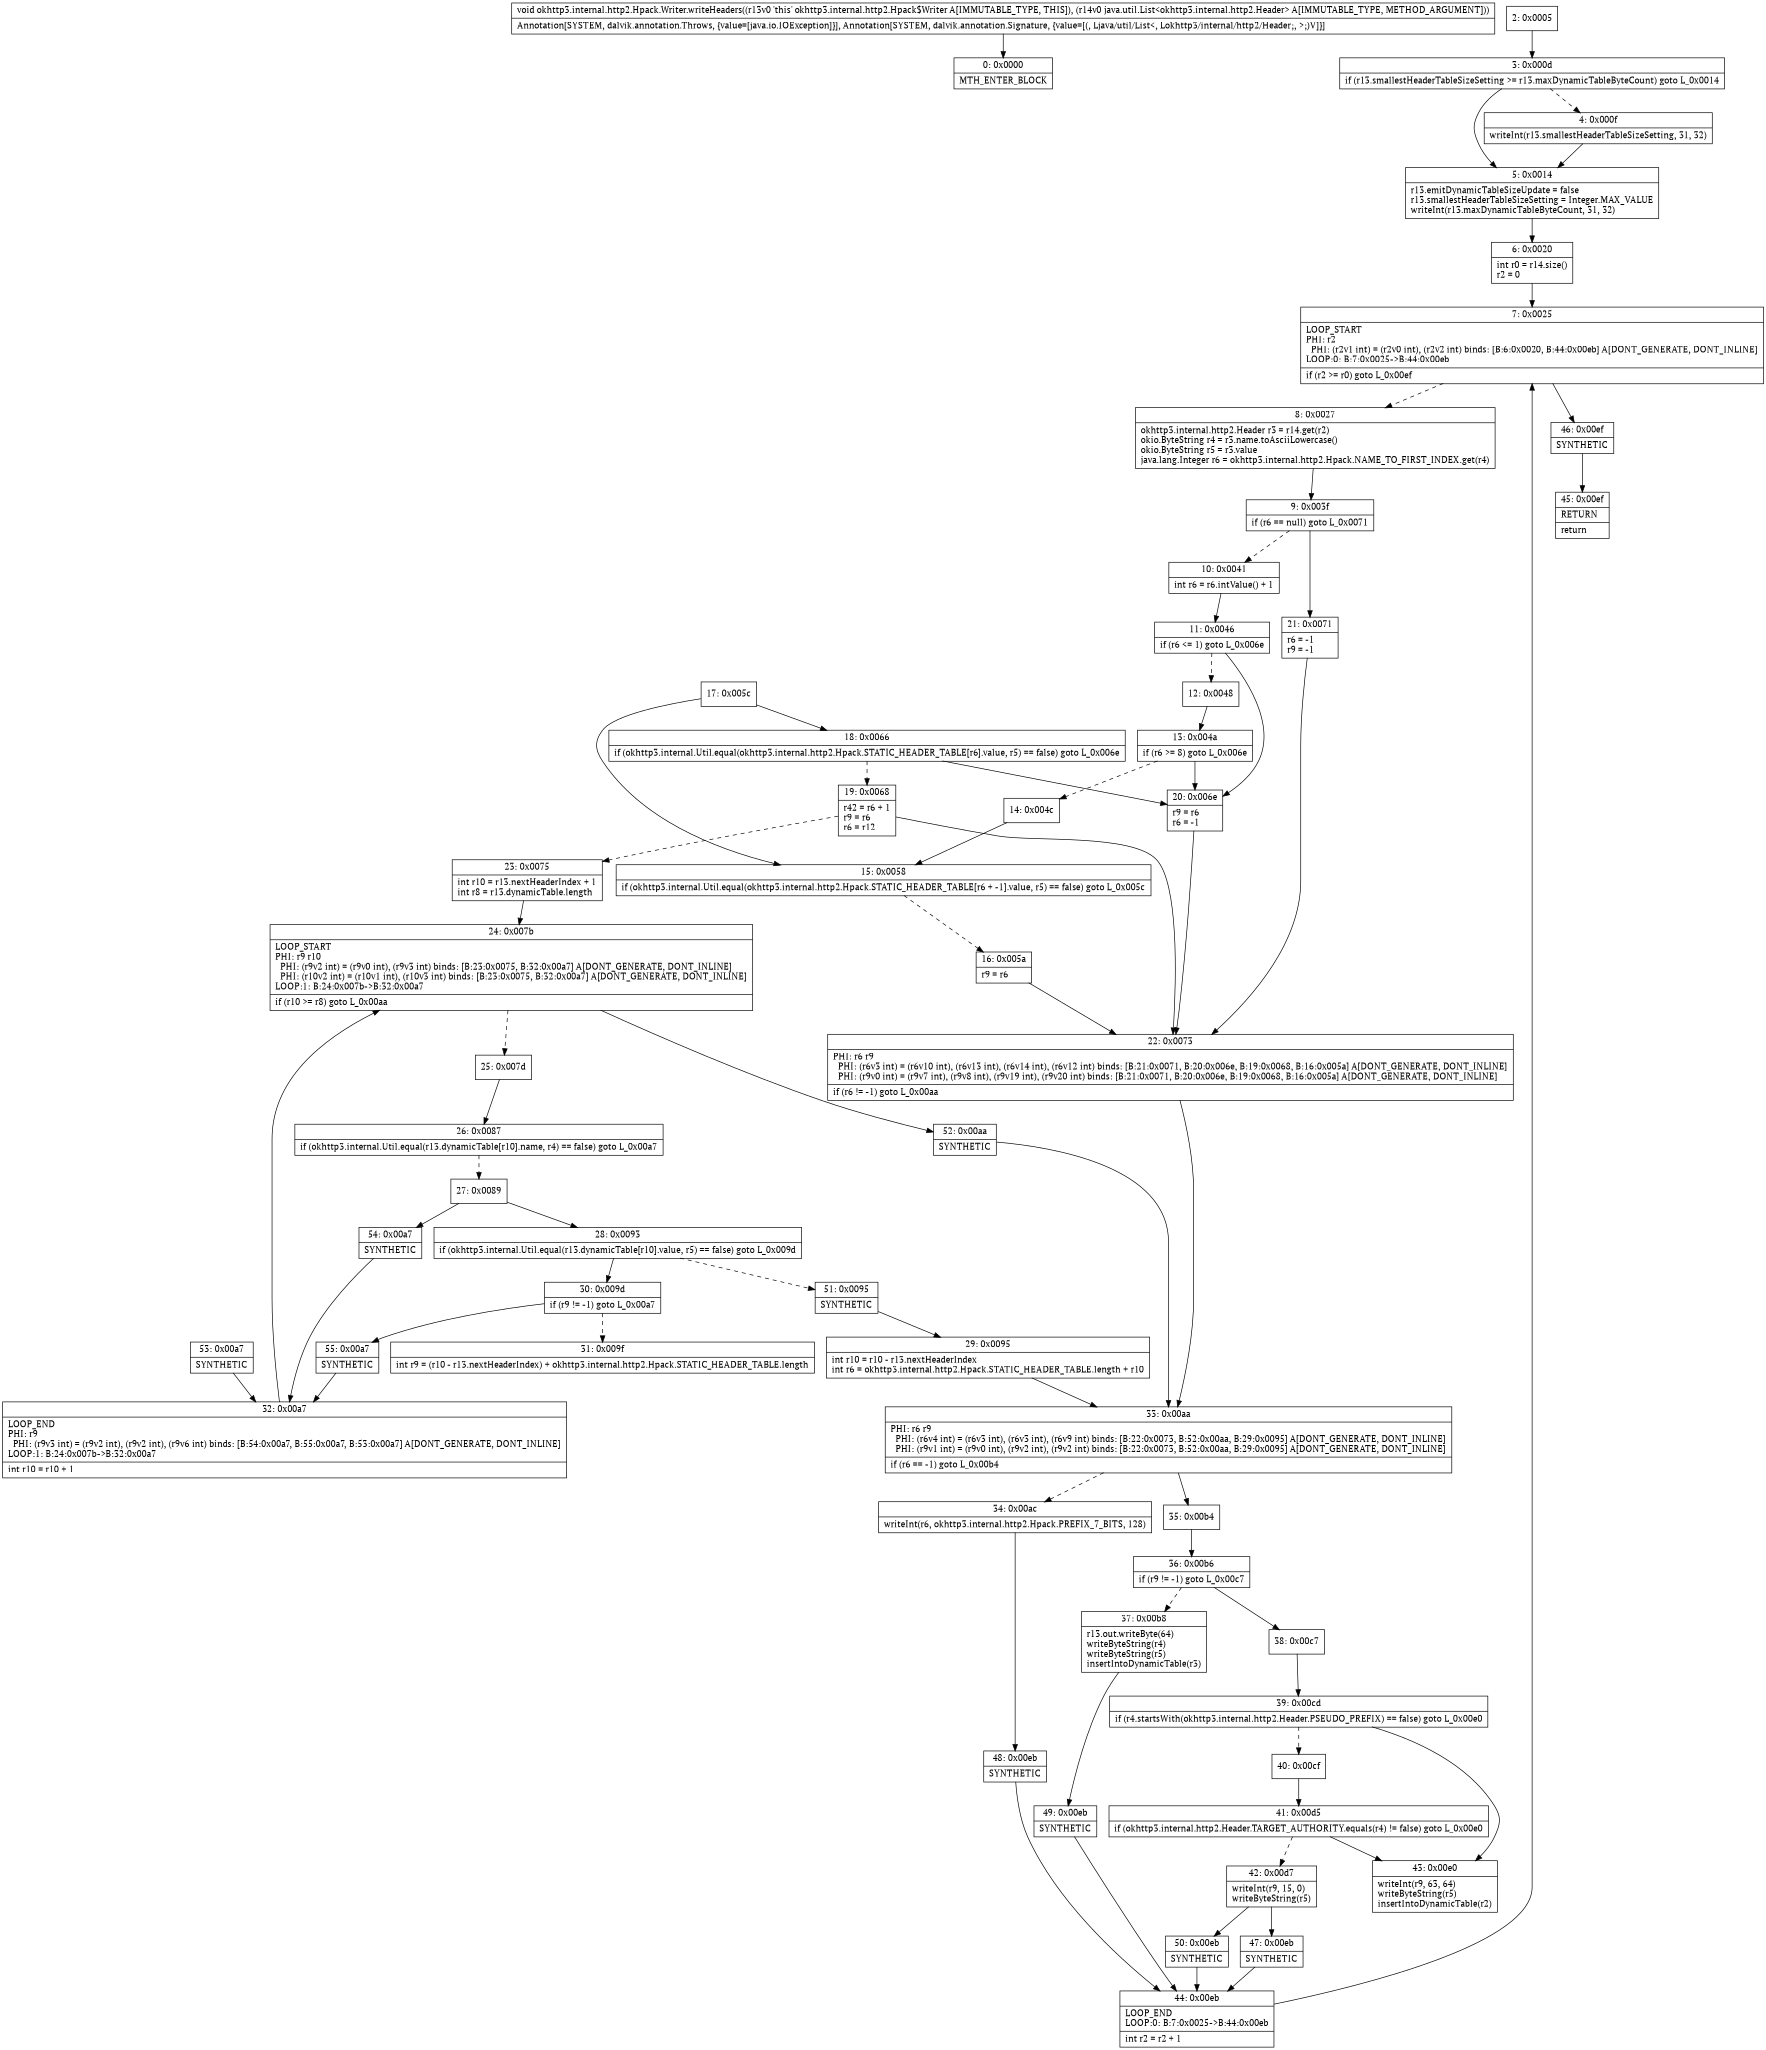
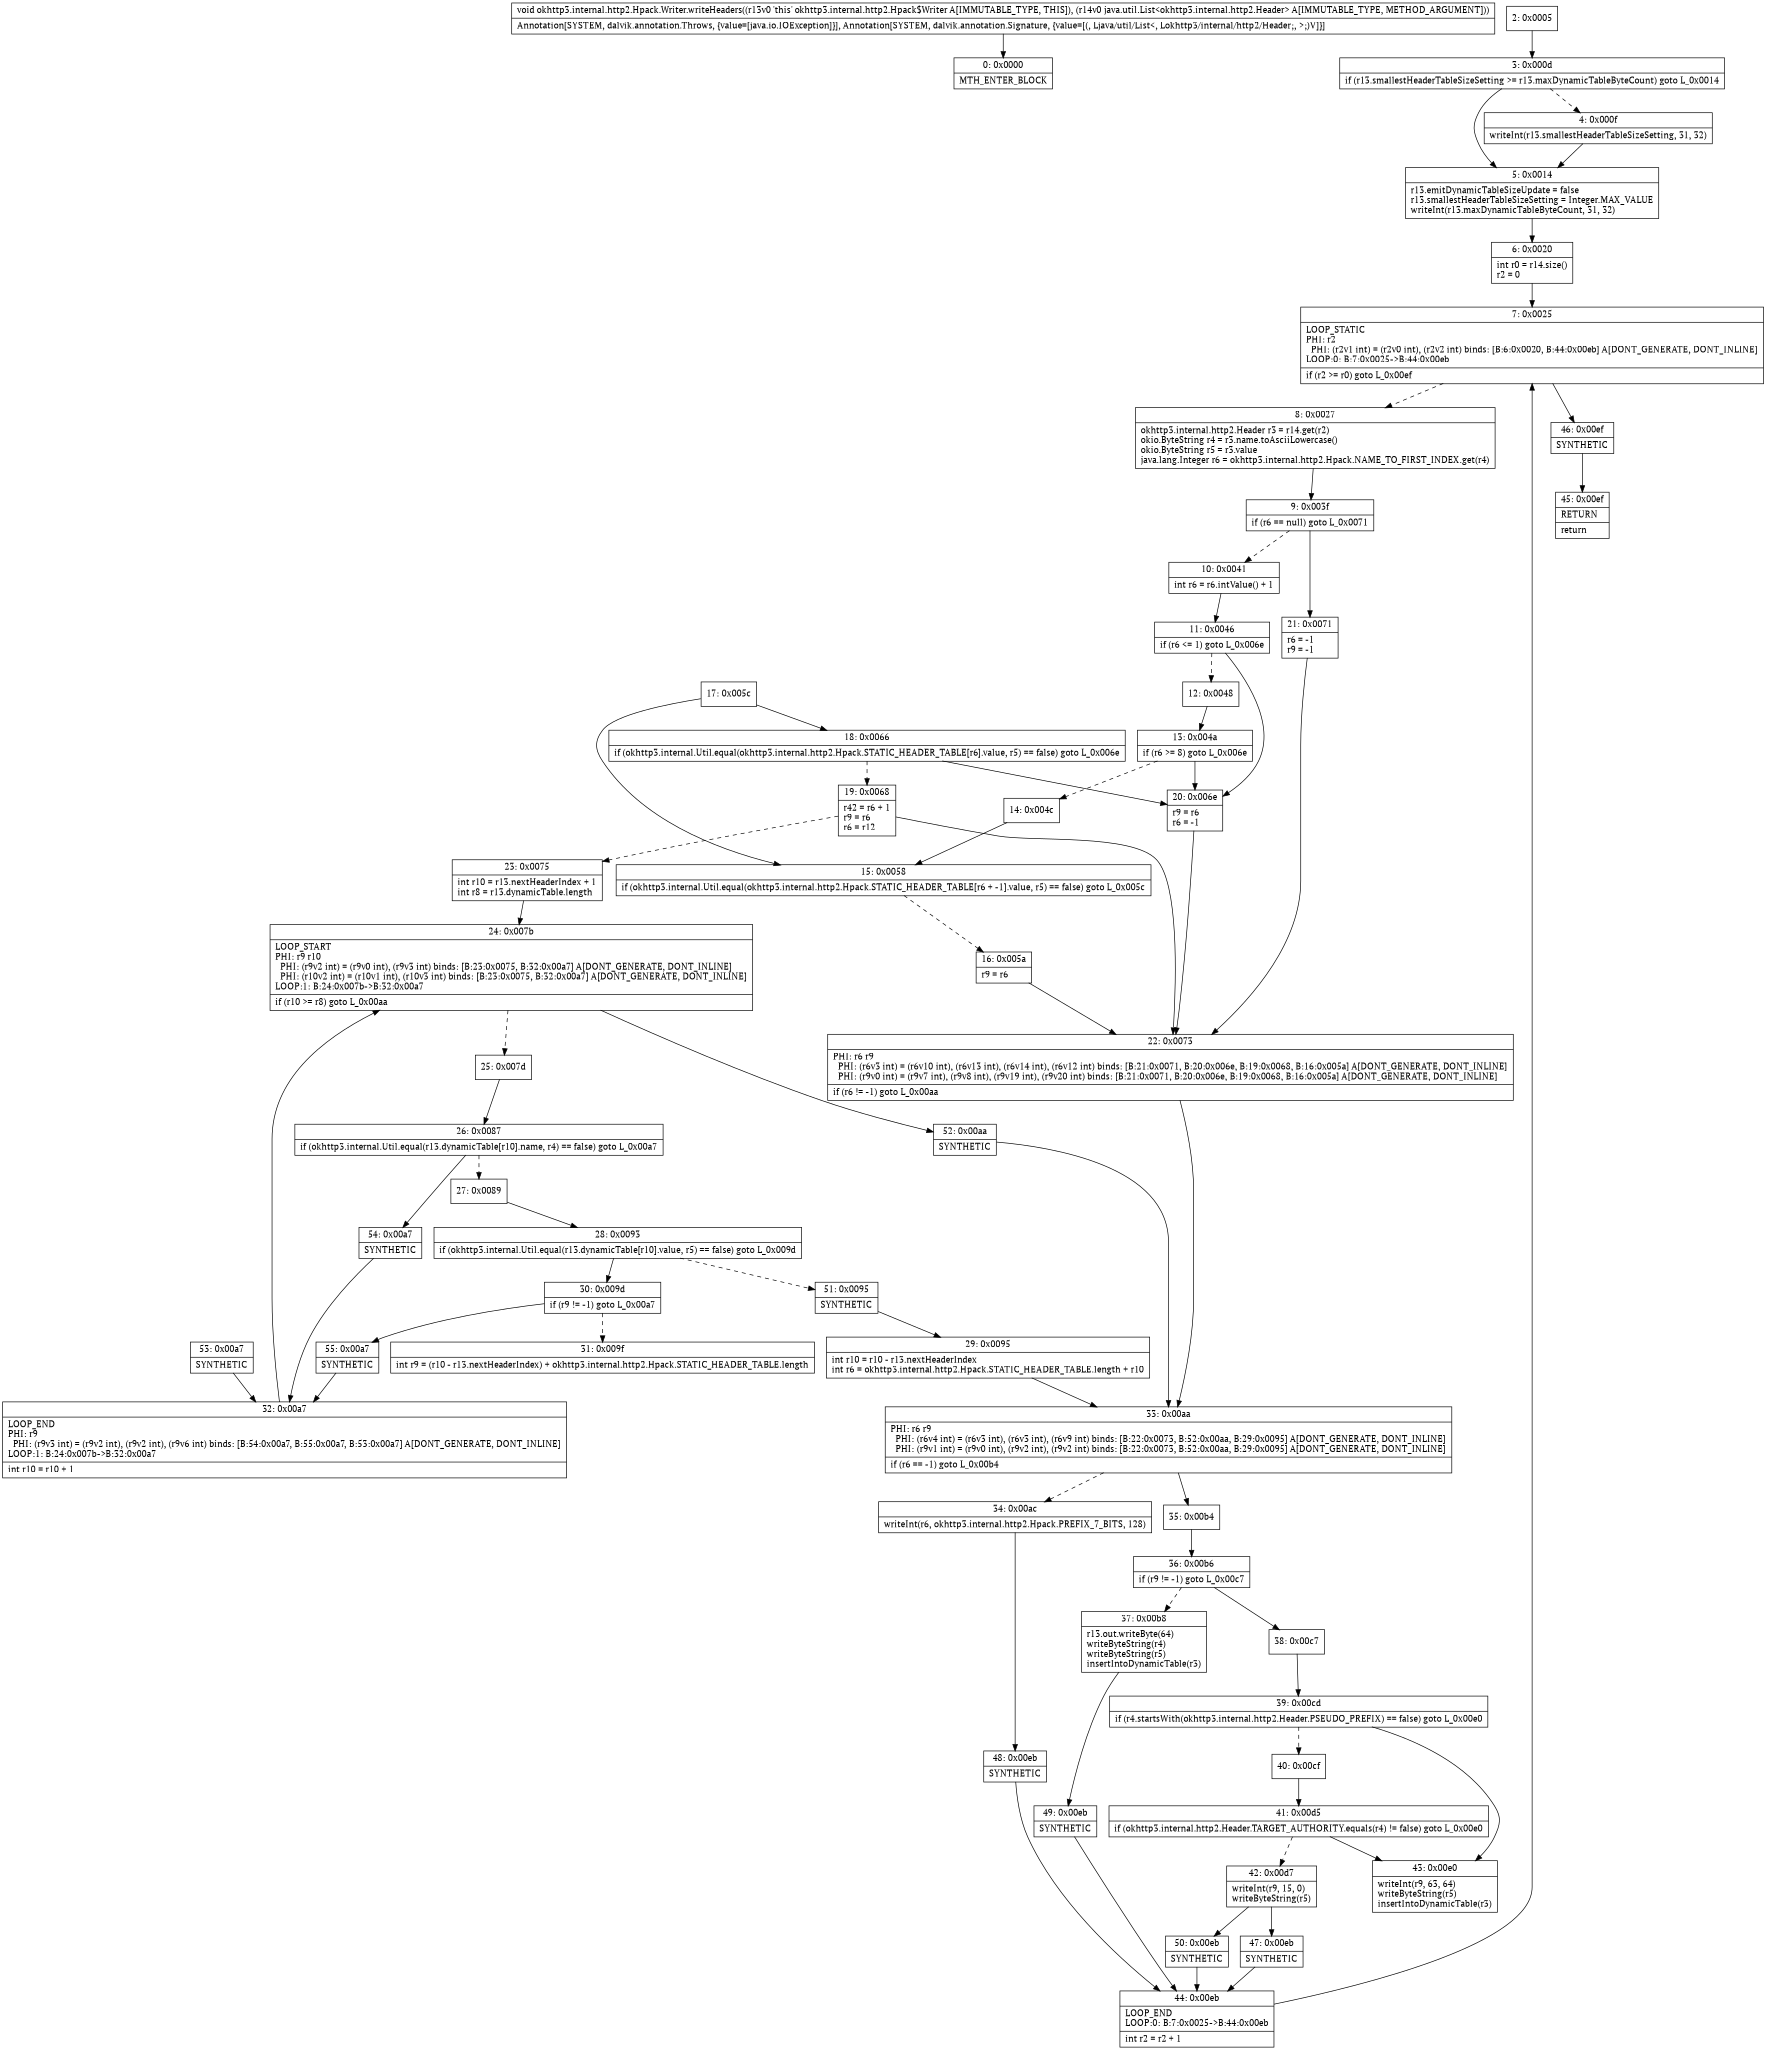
(1334, 330) -> (1336, 330)
(441, 1214) -> (436, 1189)
(1435, 1904) -> (1435, 1904)
